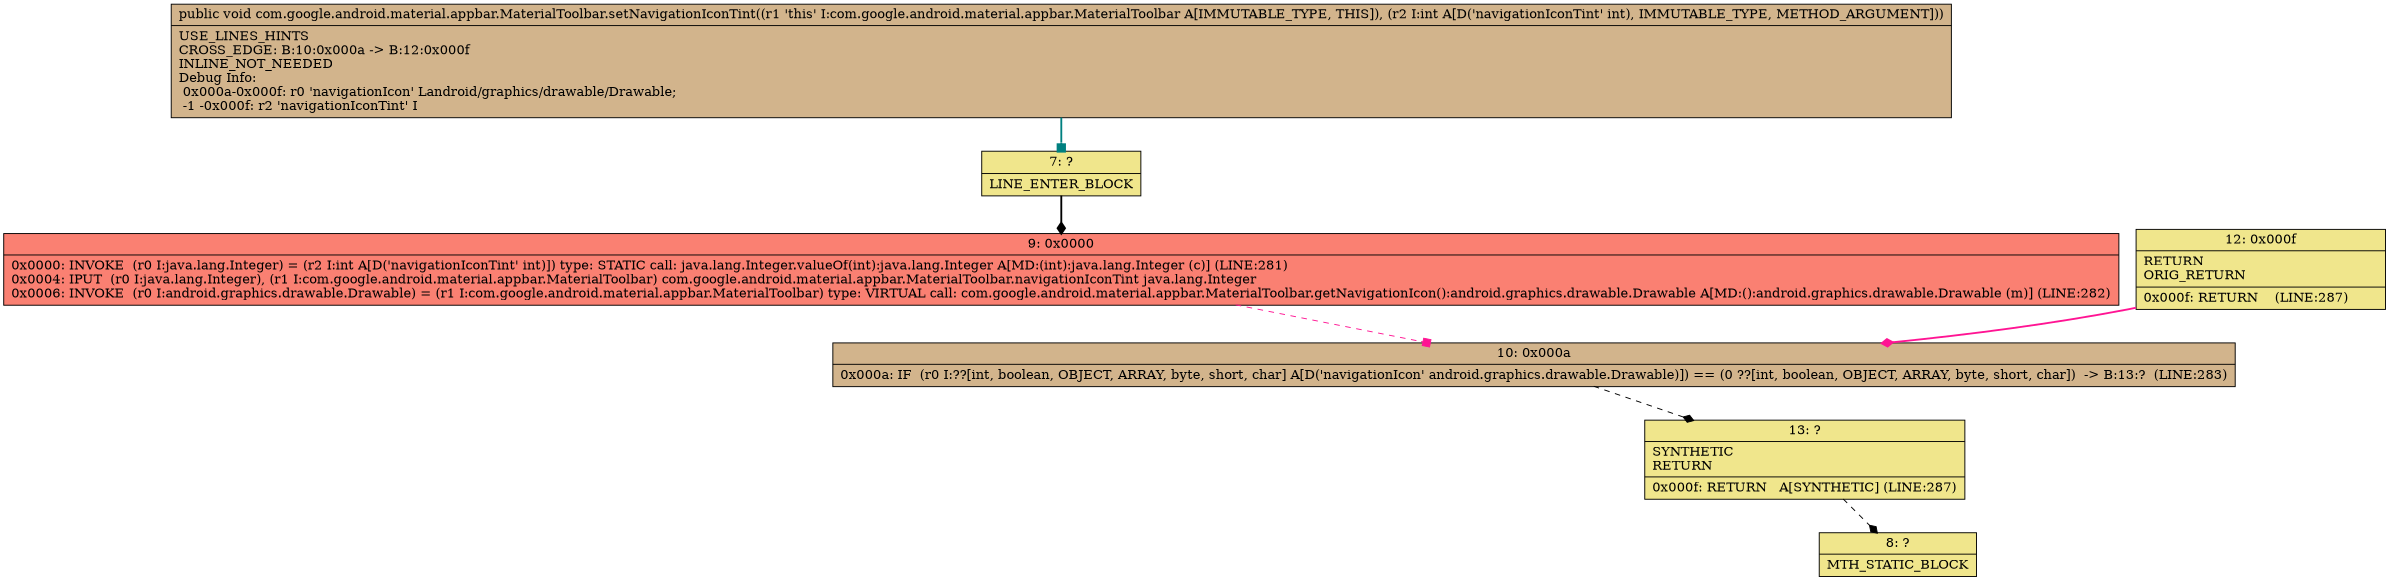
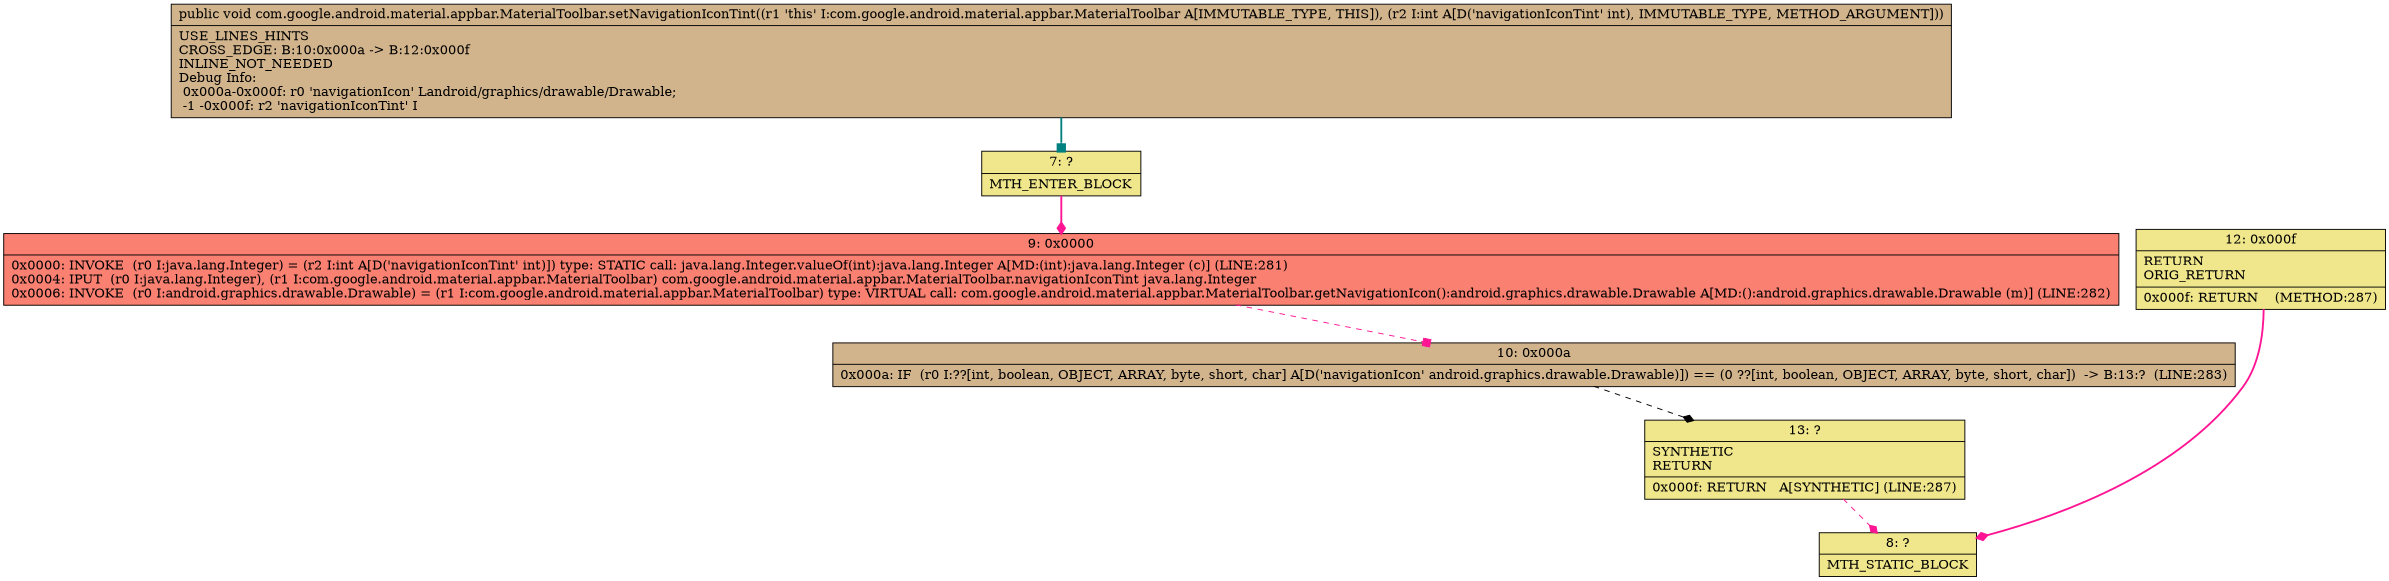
(1061, 184) -> (1061, 184)
(1061, 209) -> (1061, 209)
(2246, 298) -> (2261, 298)
(2015, 328) -> (2162, 460)
(1856, 512) -> (1856, 512)
